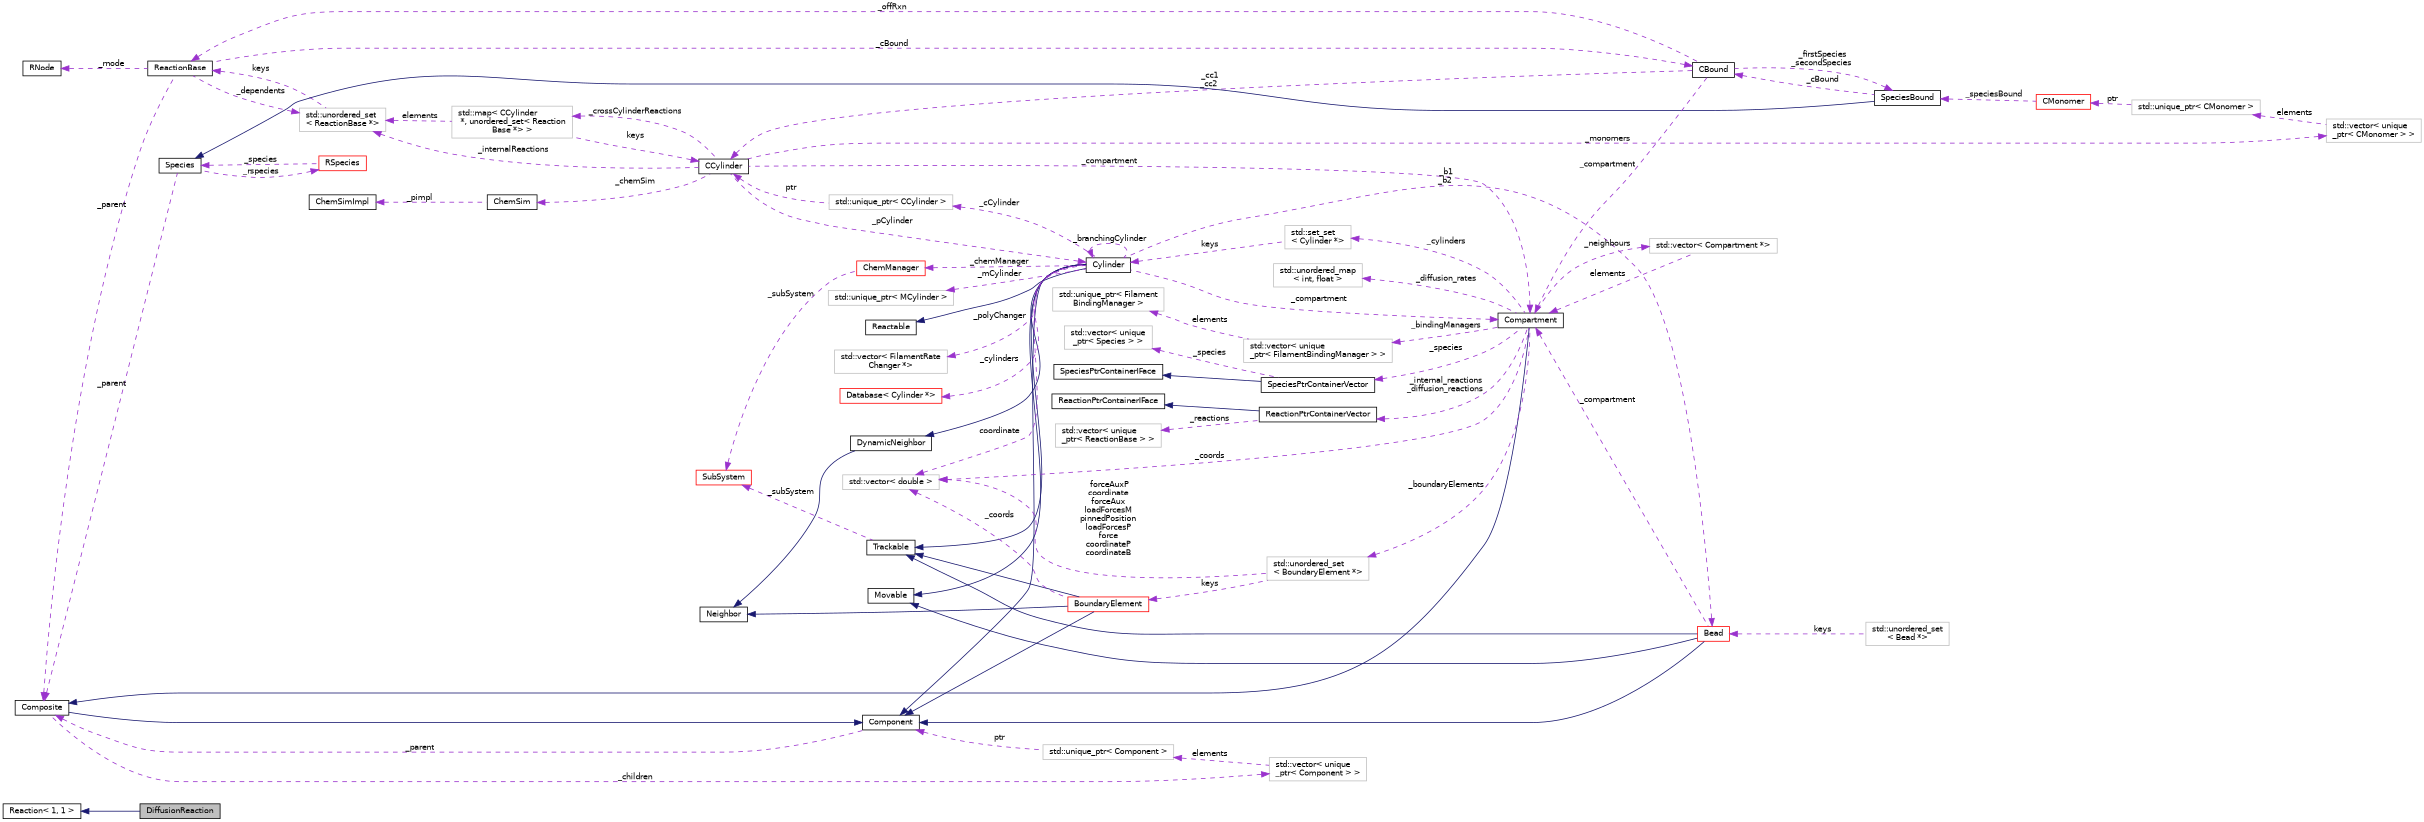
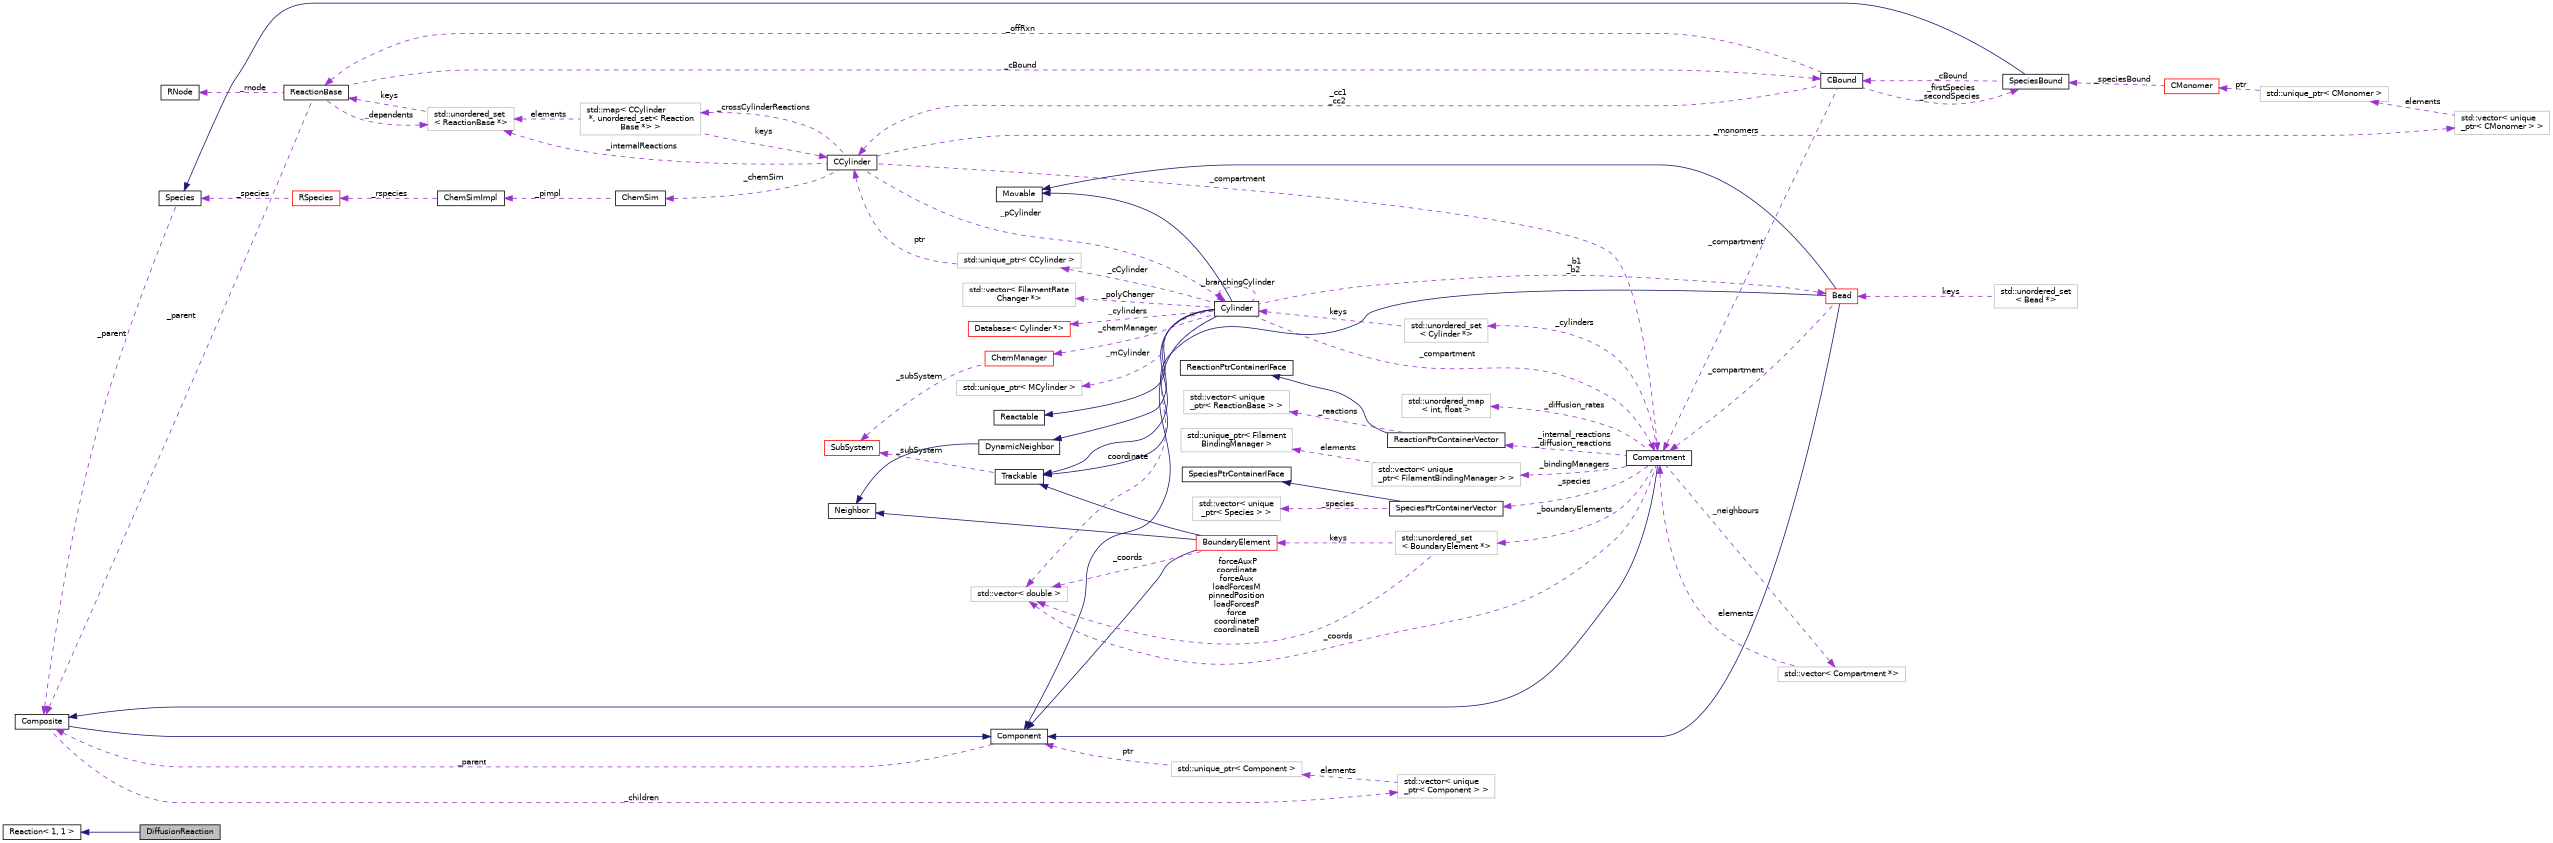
(256, 177) -> (393, 198)
(1318, 237) -> (1446, 331)
